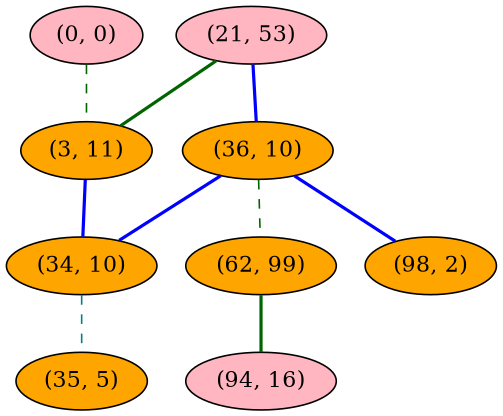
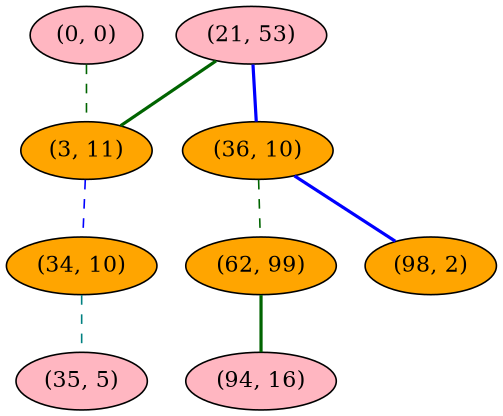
(84, 208) -> (84, 208)
(170, 208) -> none
(82, 381) -> (82, 381)
